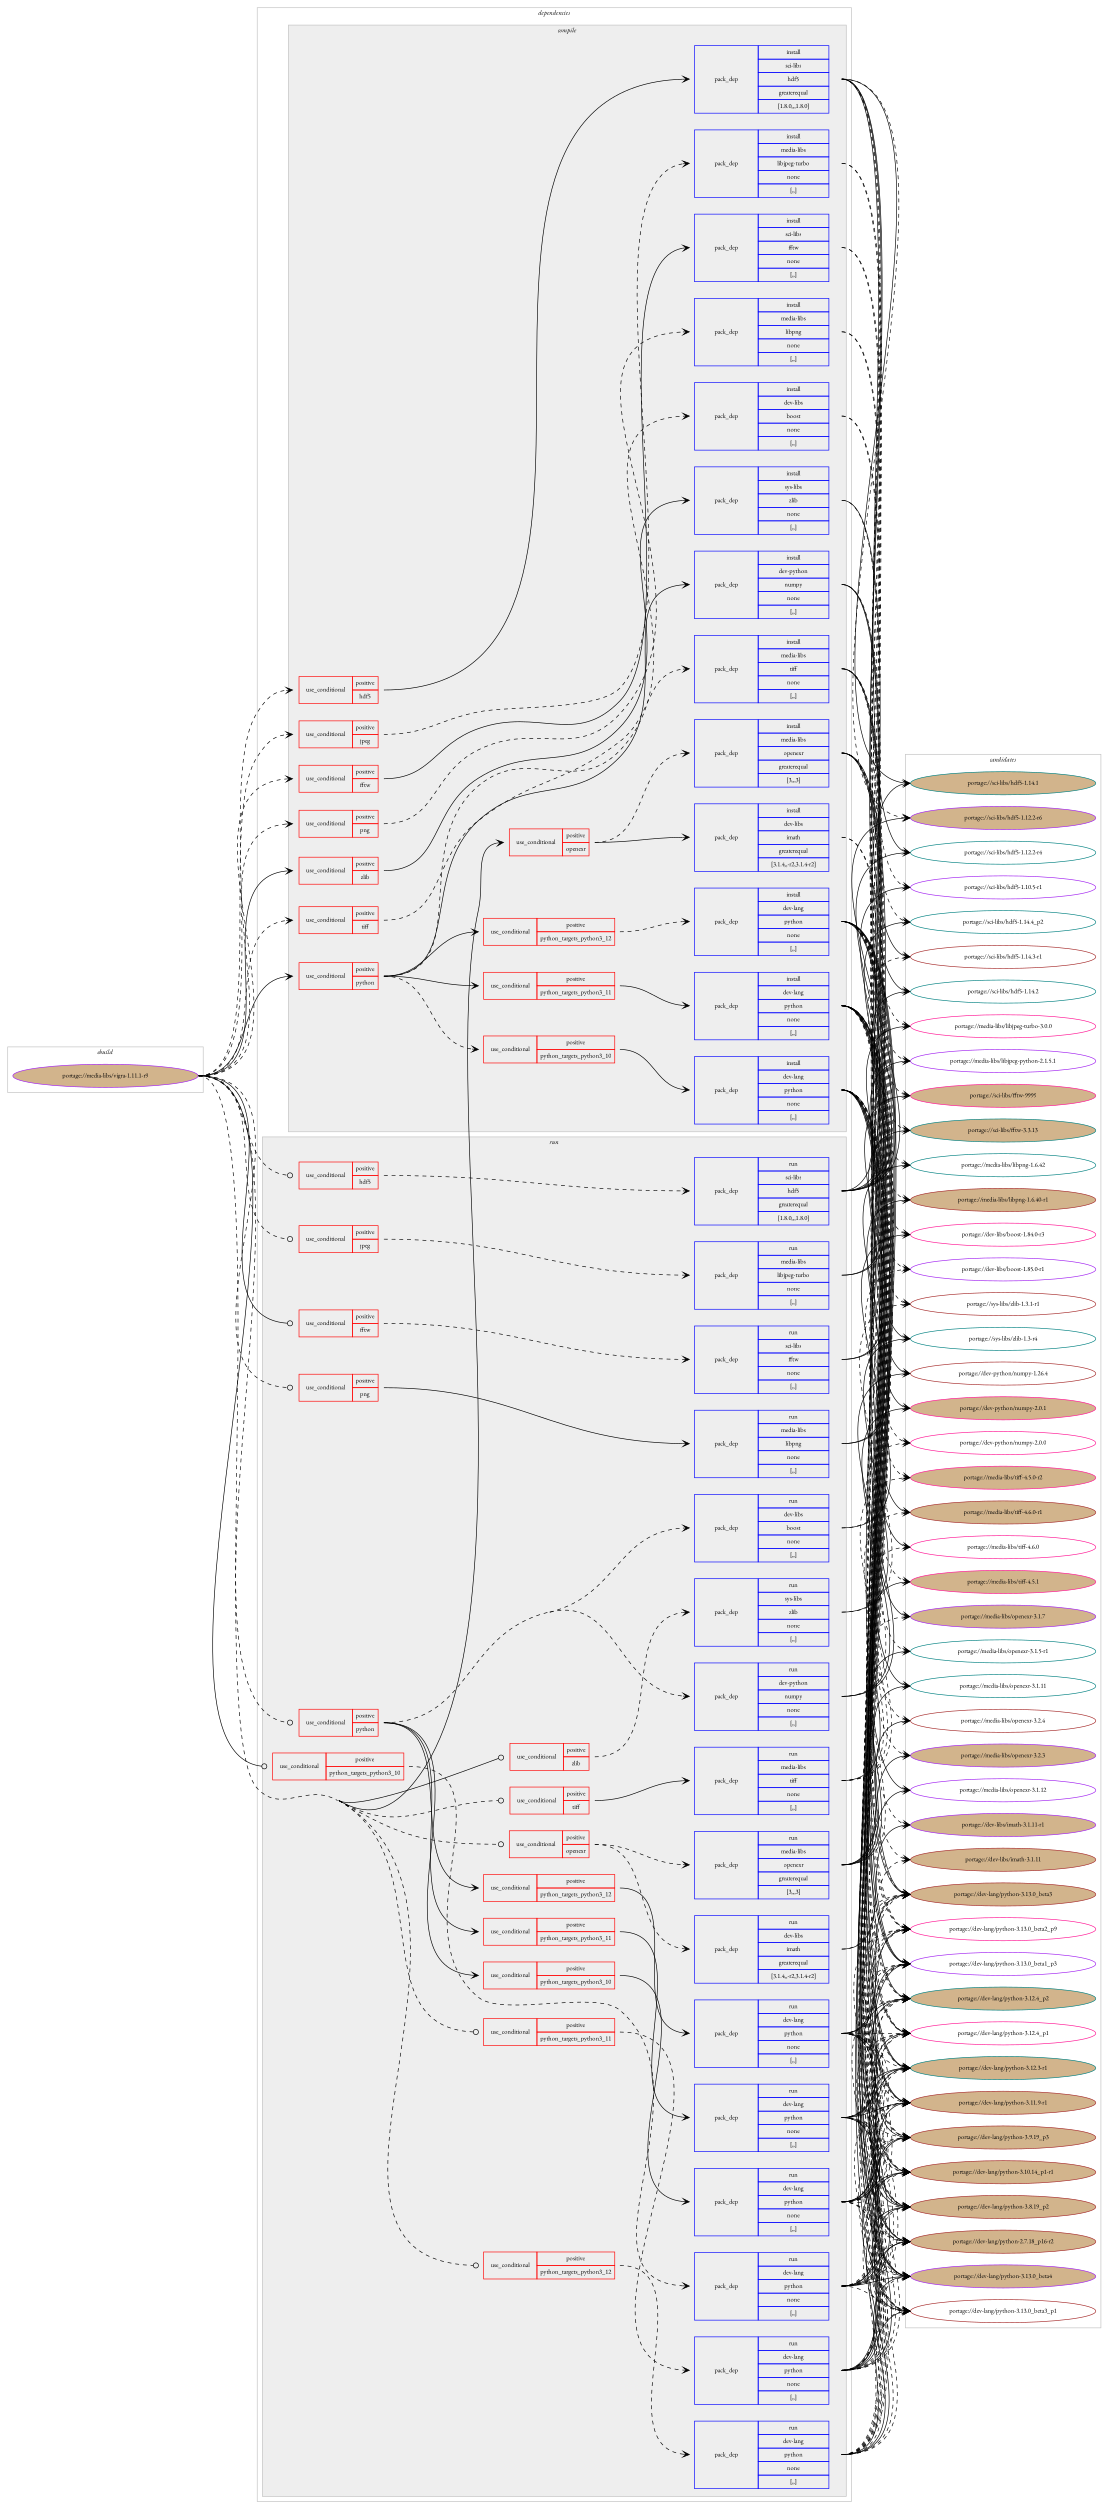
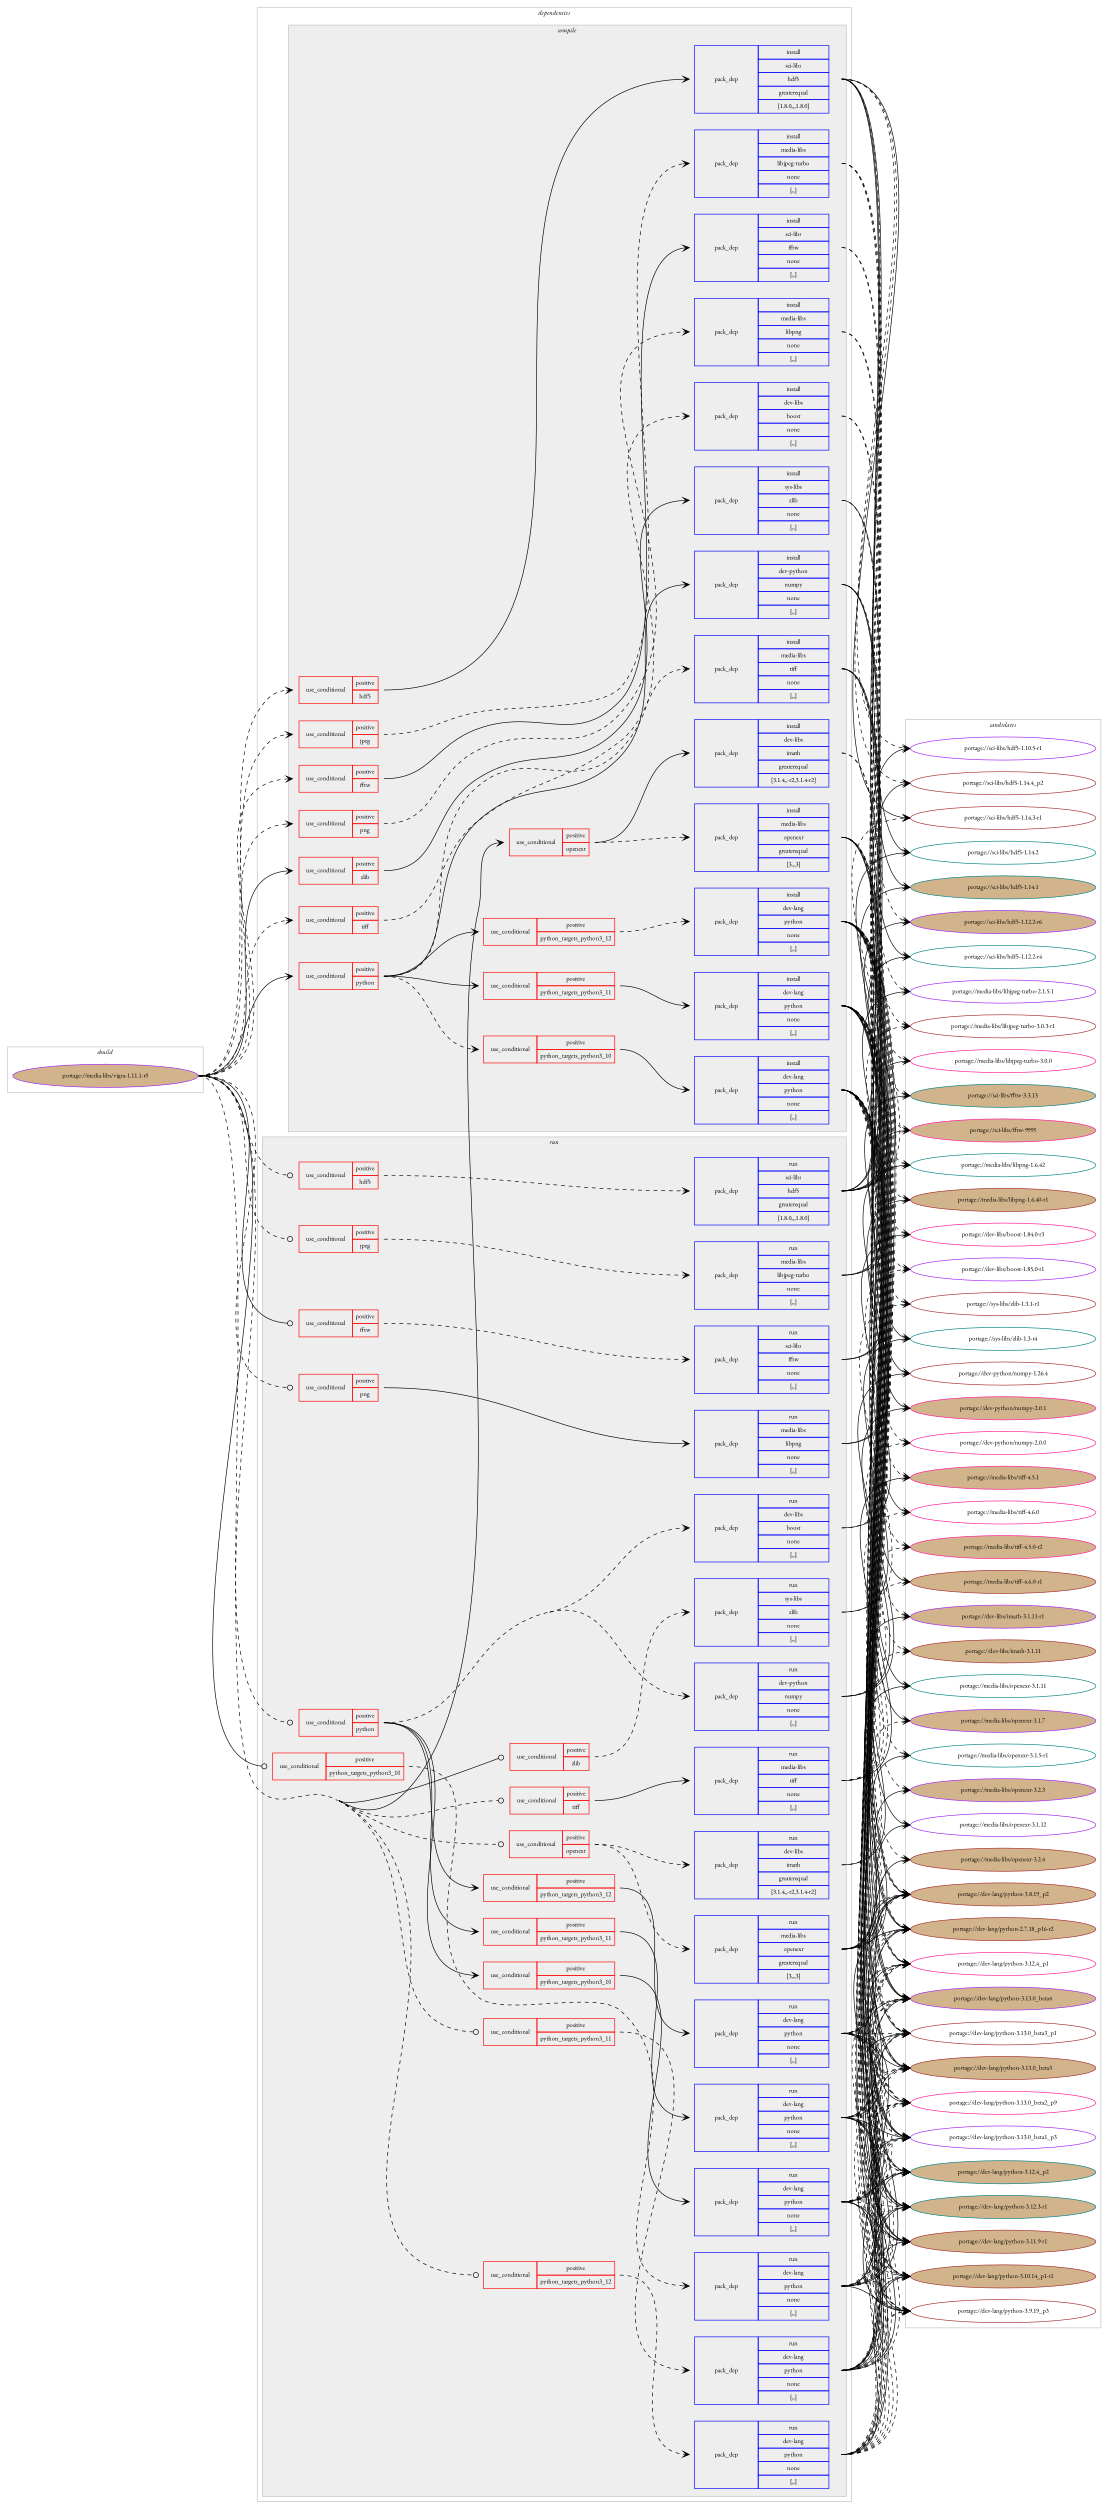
(1003, 922) -> (1003, 783)
none -> (1003, 1026)
(1003, 1061) -> (1003, 992)
(1003, 1721) -> (1003, 1860)
(1003, 2138) -> (1003, 2311)
